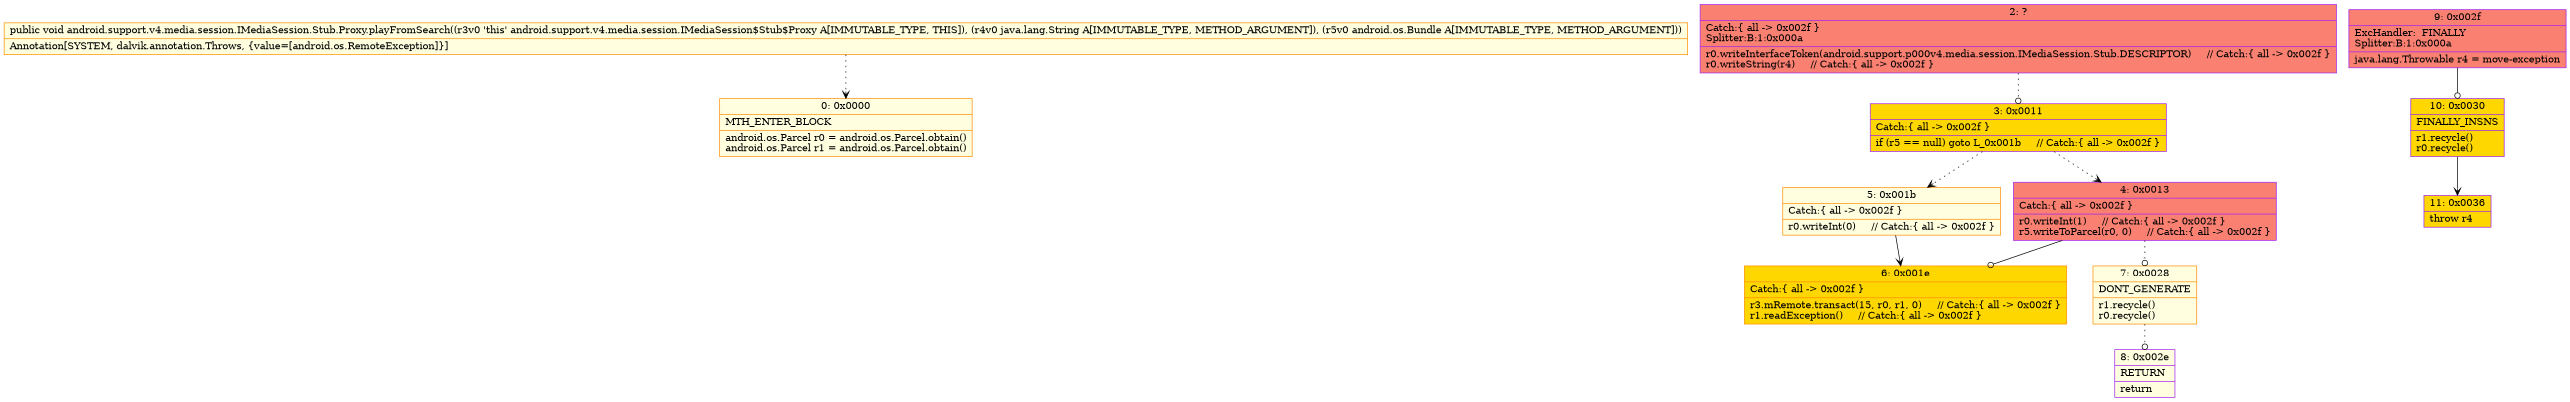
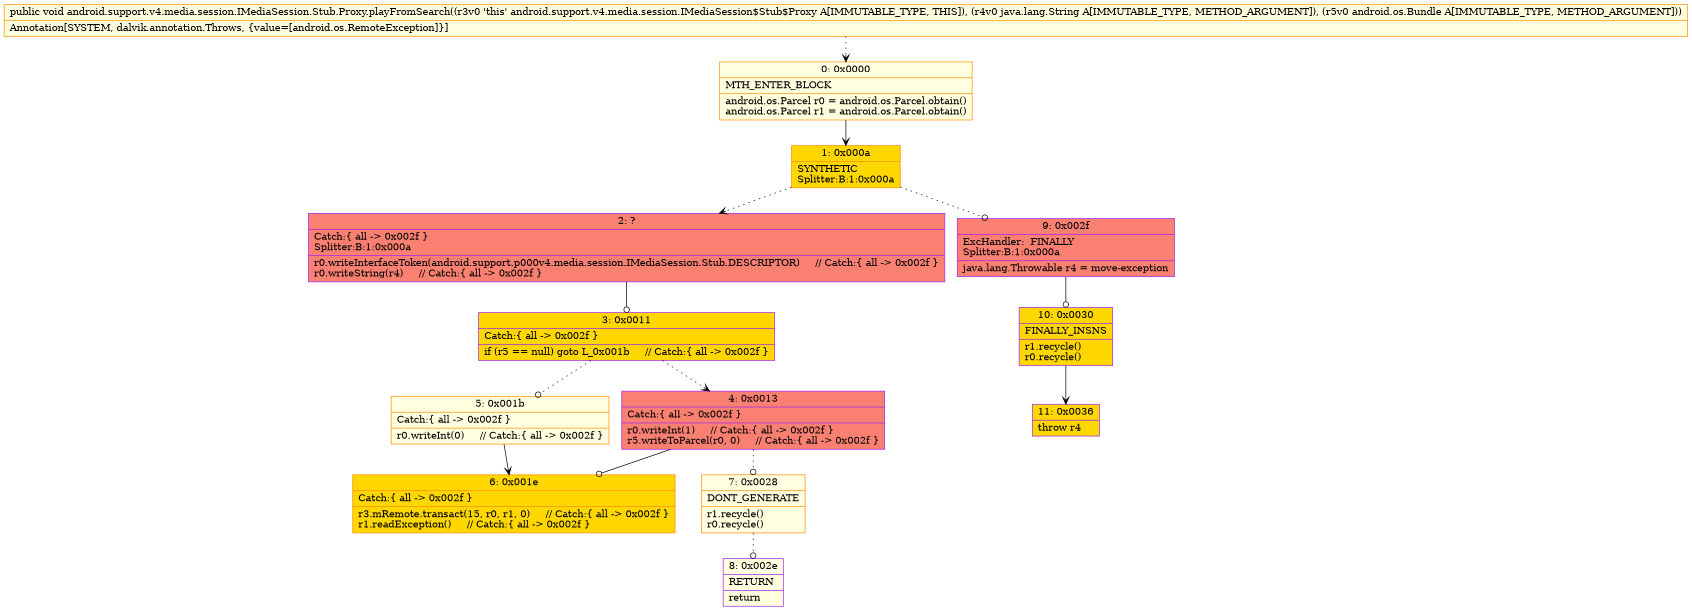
(2018, 85) -> (627, 294)
none -> (846, 167)
(1958, 168) -> (566, 377)
